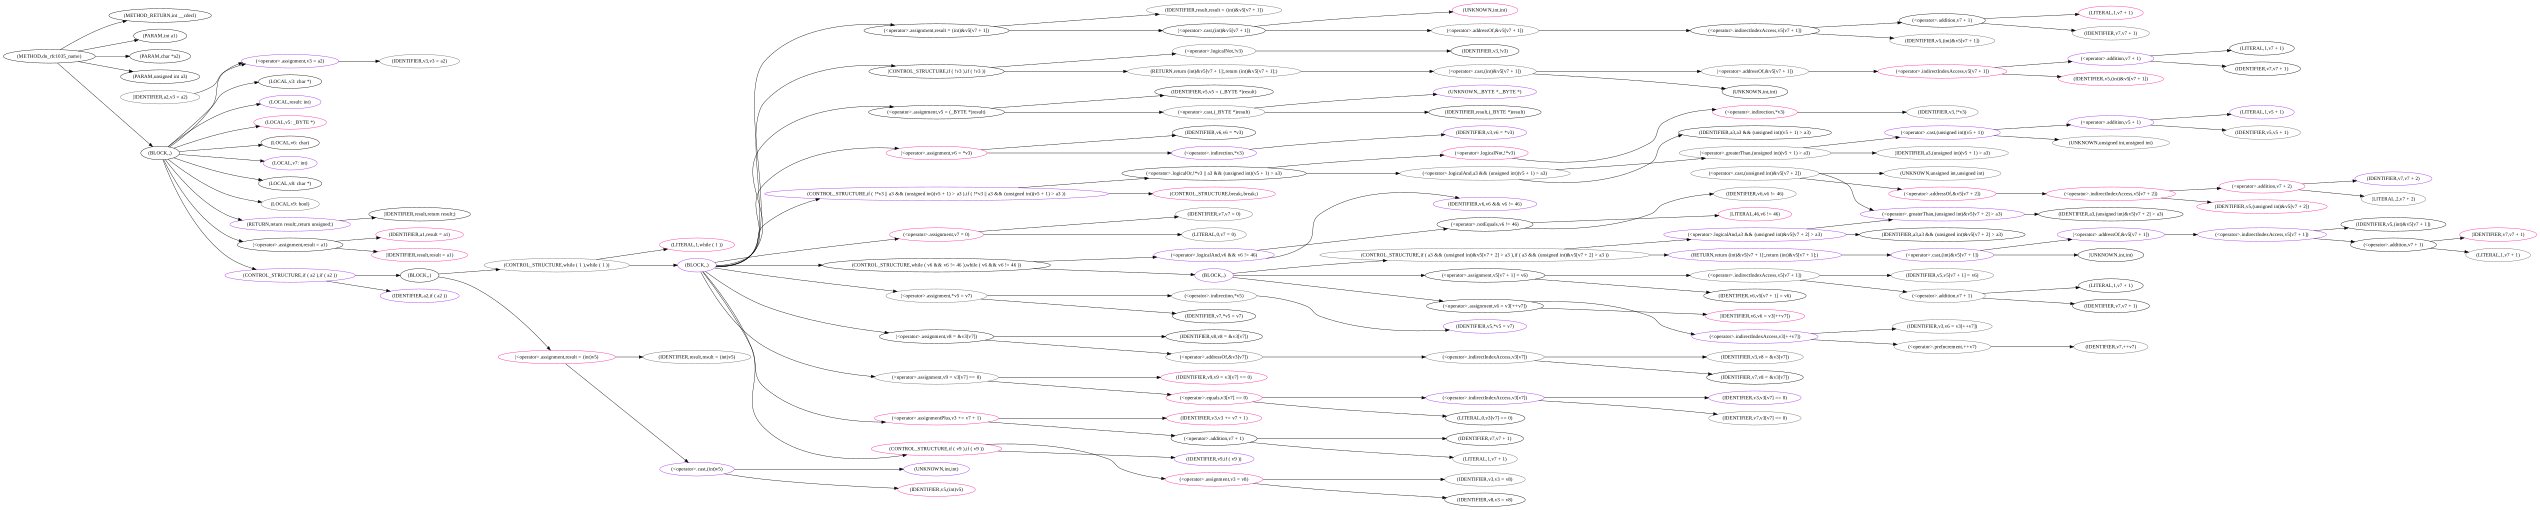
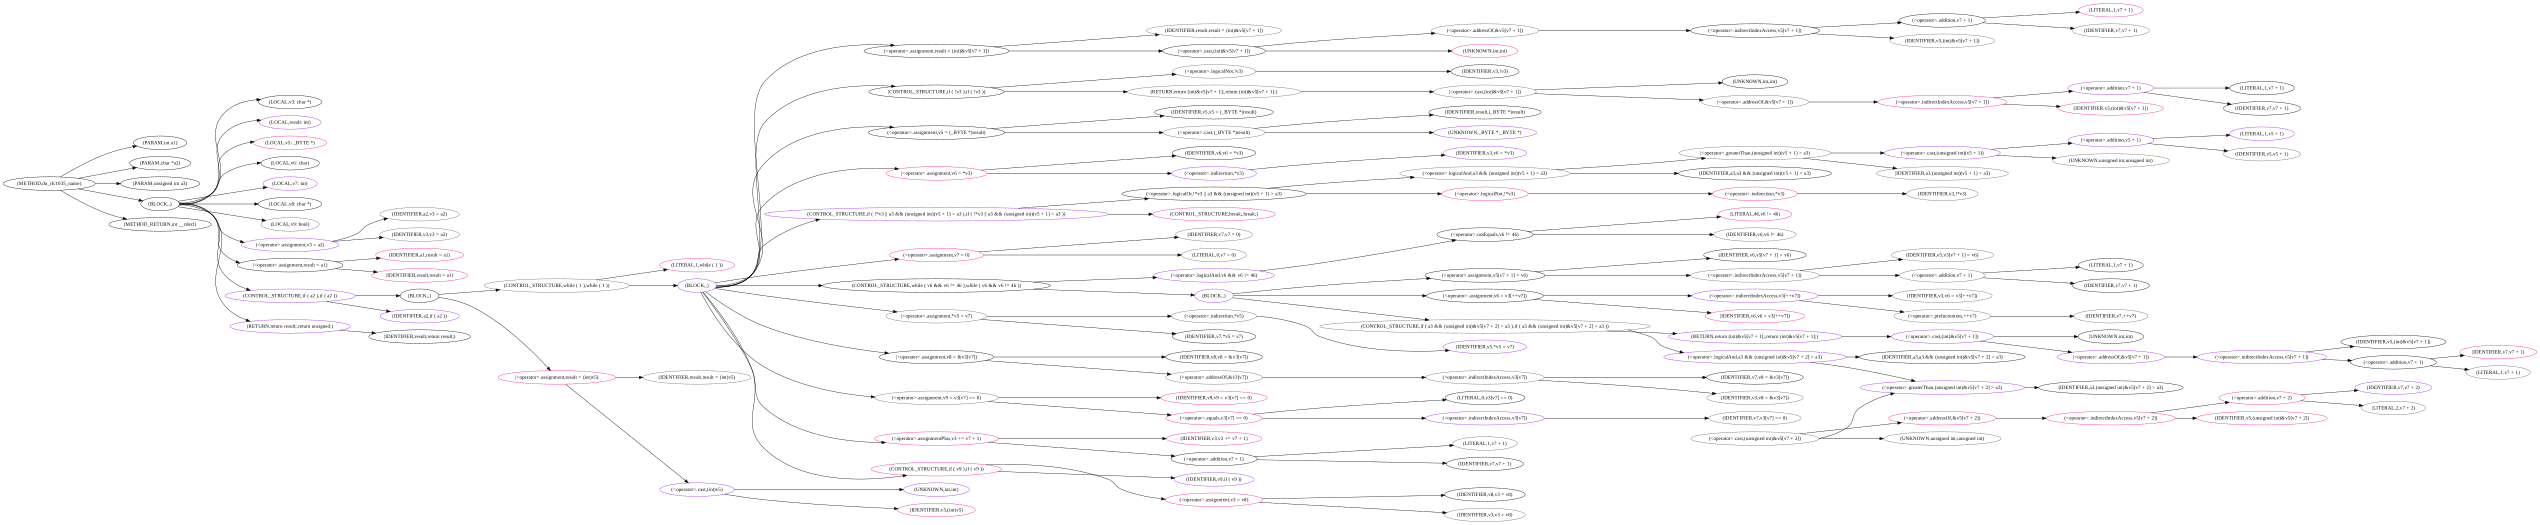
(215, 84) -> (359, 232)
(1485, 204) -> none
(1755, 398) -> none
